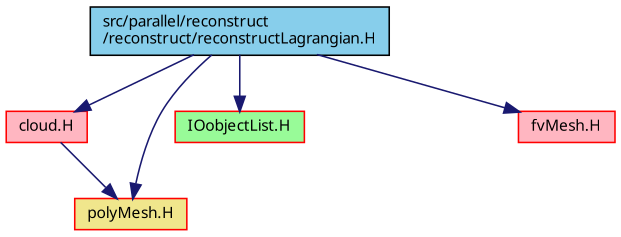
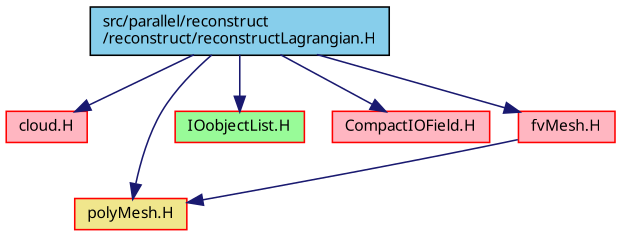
none -> (411, 127)
(83, 165) -> (360, 171)
